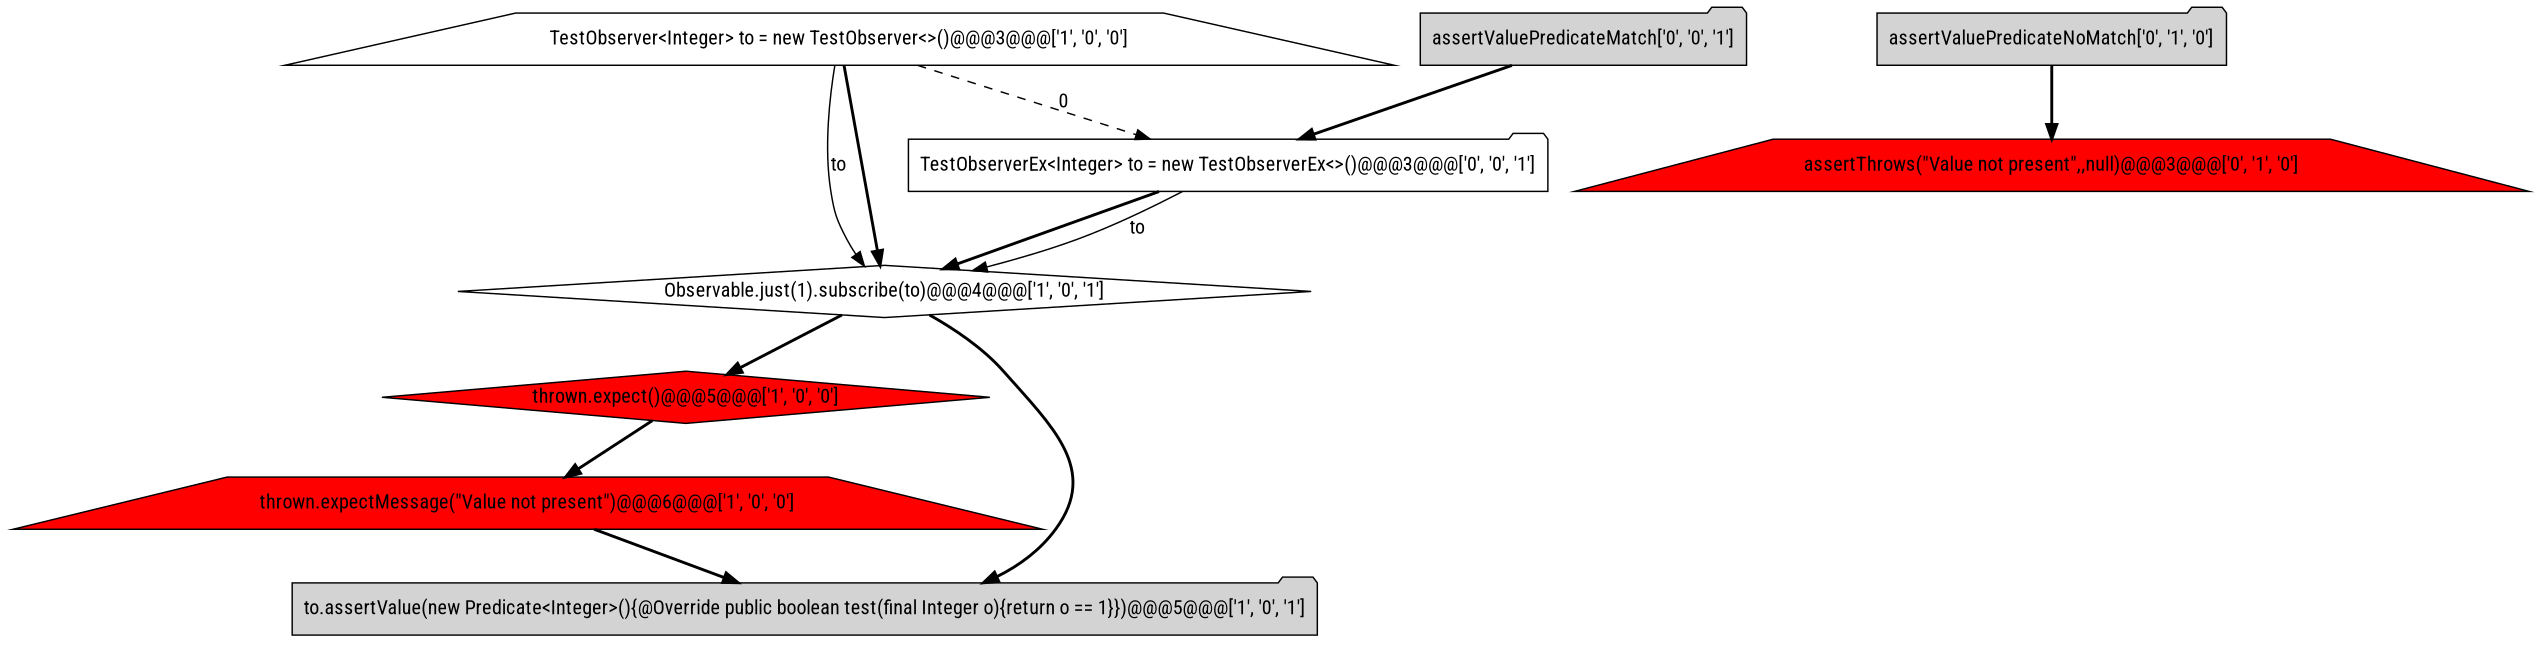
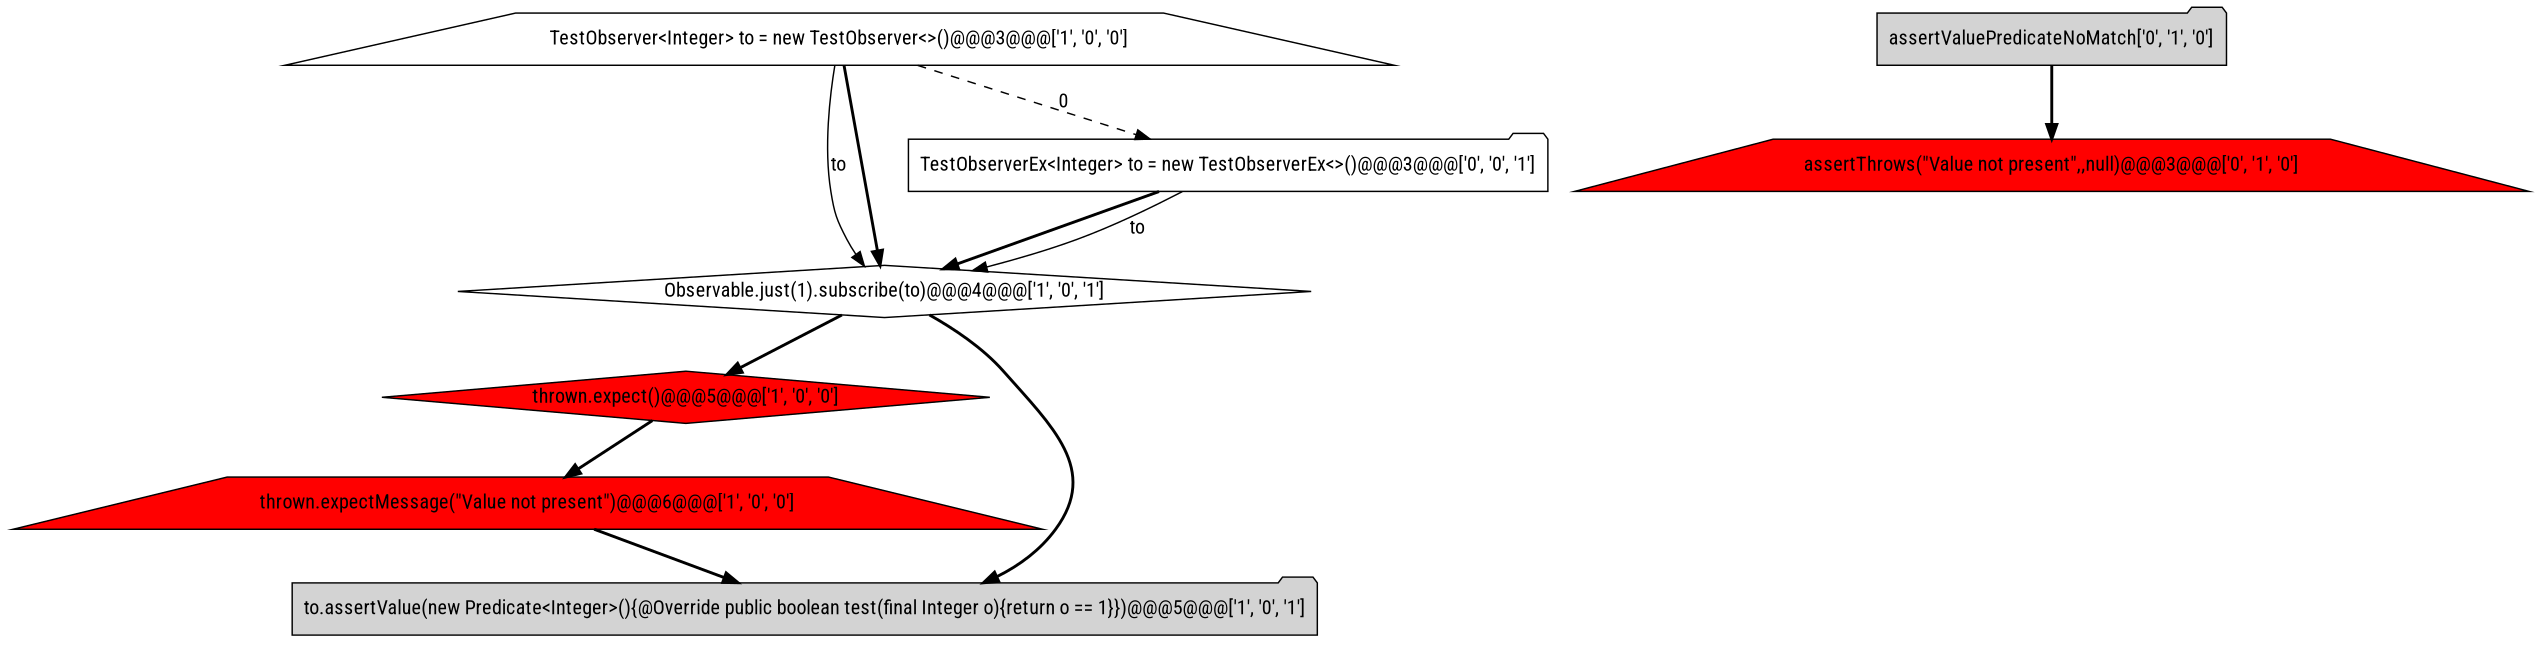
(1583, 39) -> none
